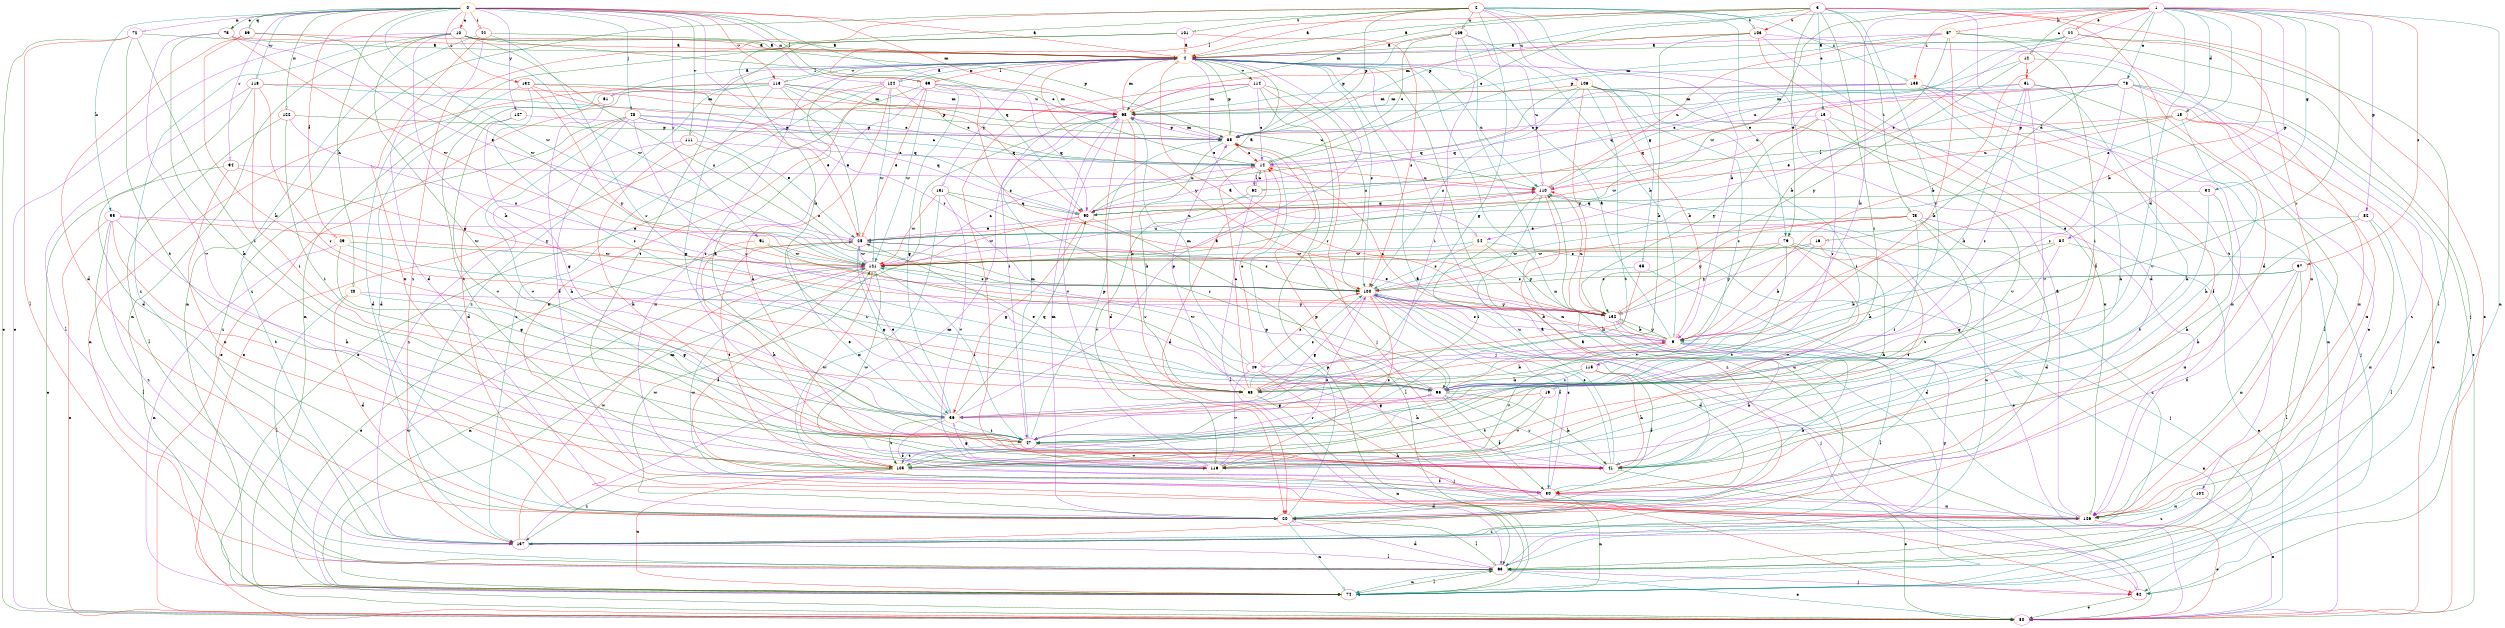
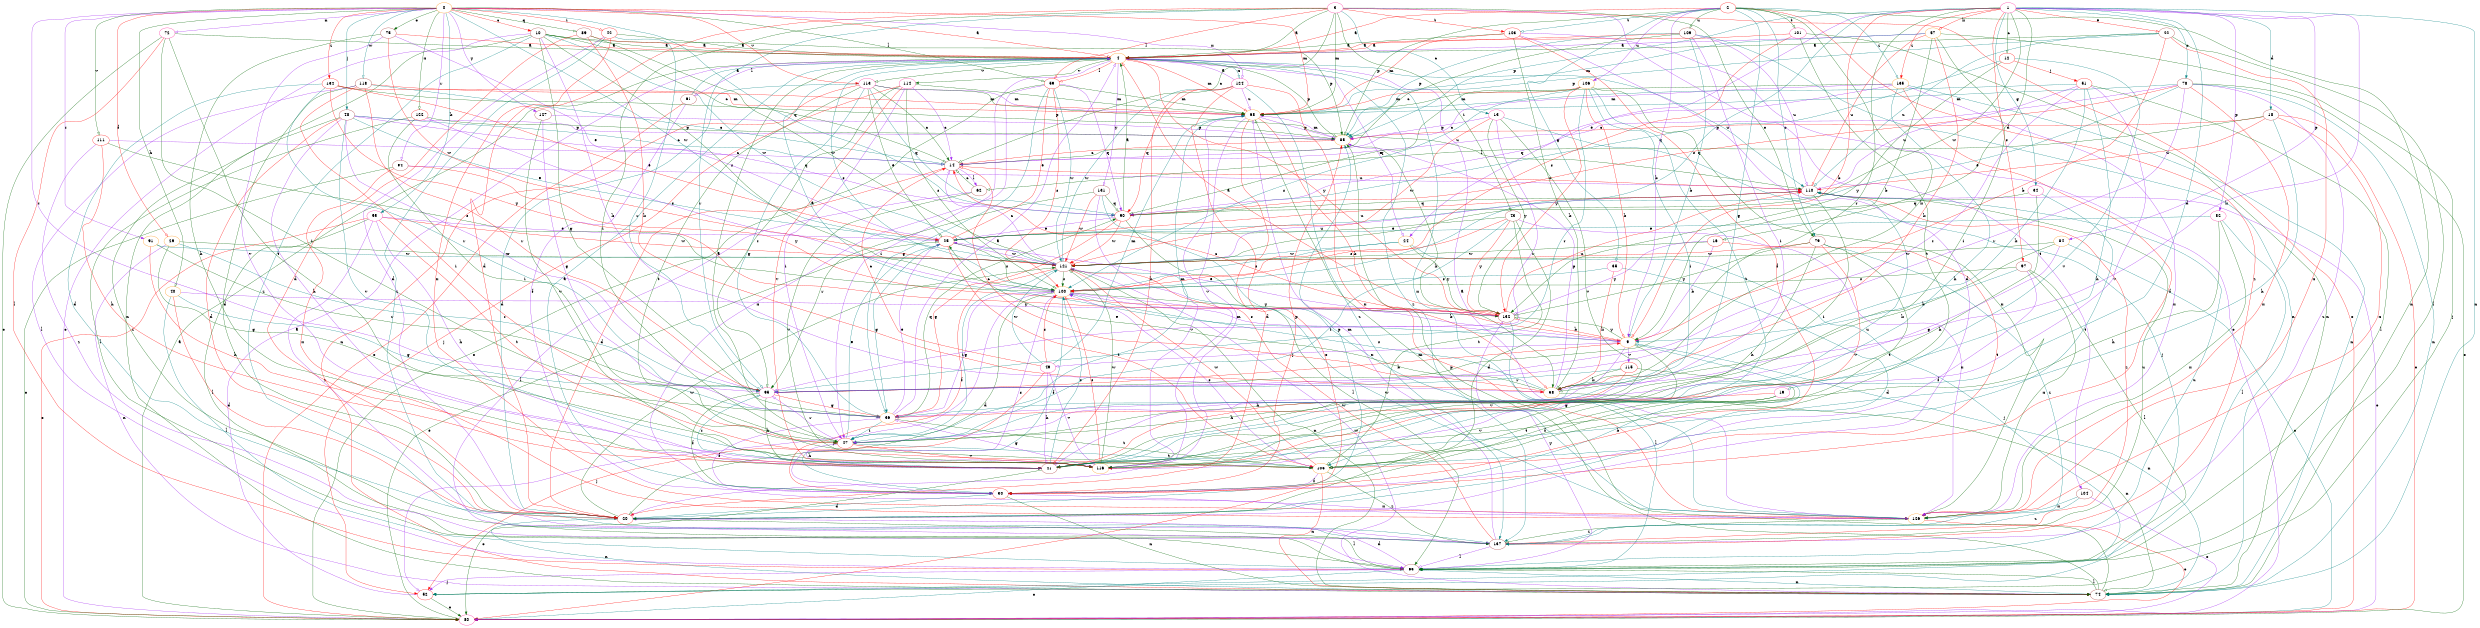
(1104, 282) -> none
(1640, 332) -> (1563, 329)
